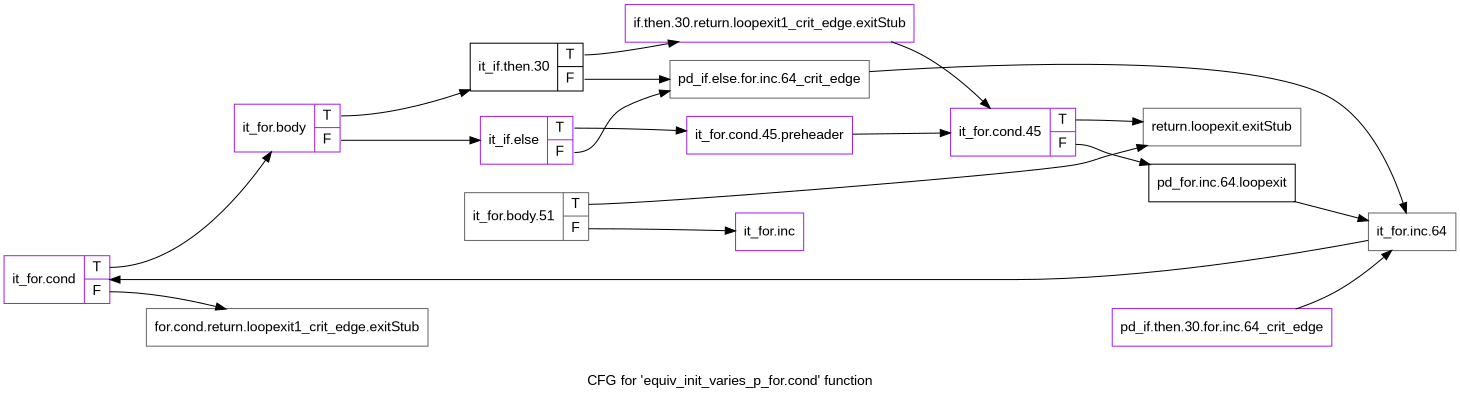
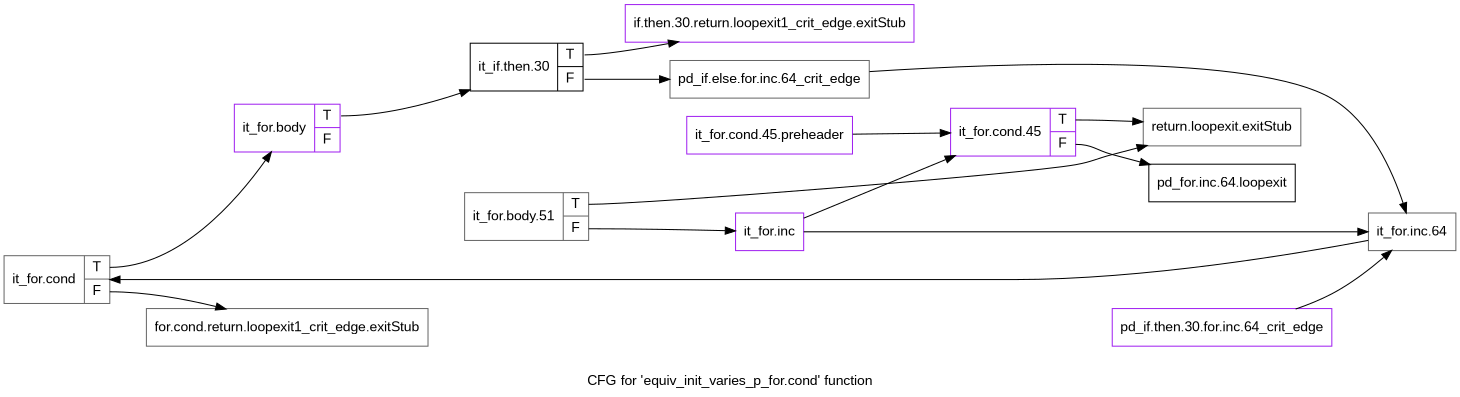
(933, 62) -> (868, 192)
(527, 140) -> none
(1326, 210) -> (1081, 232)
(57, 280) -> (57, 280)
